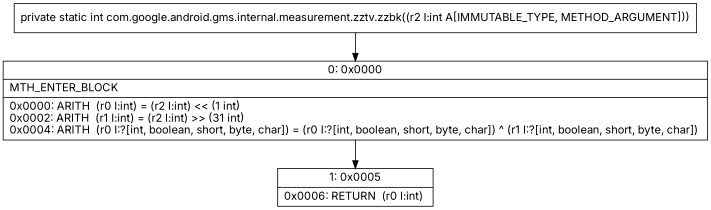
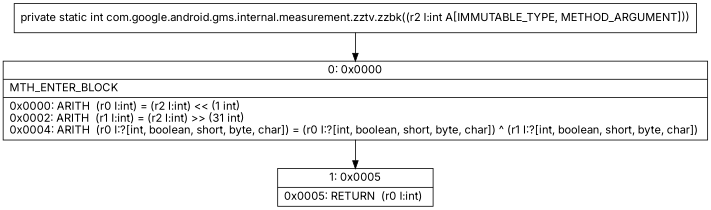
(355, 196) -> (355, 196)
